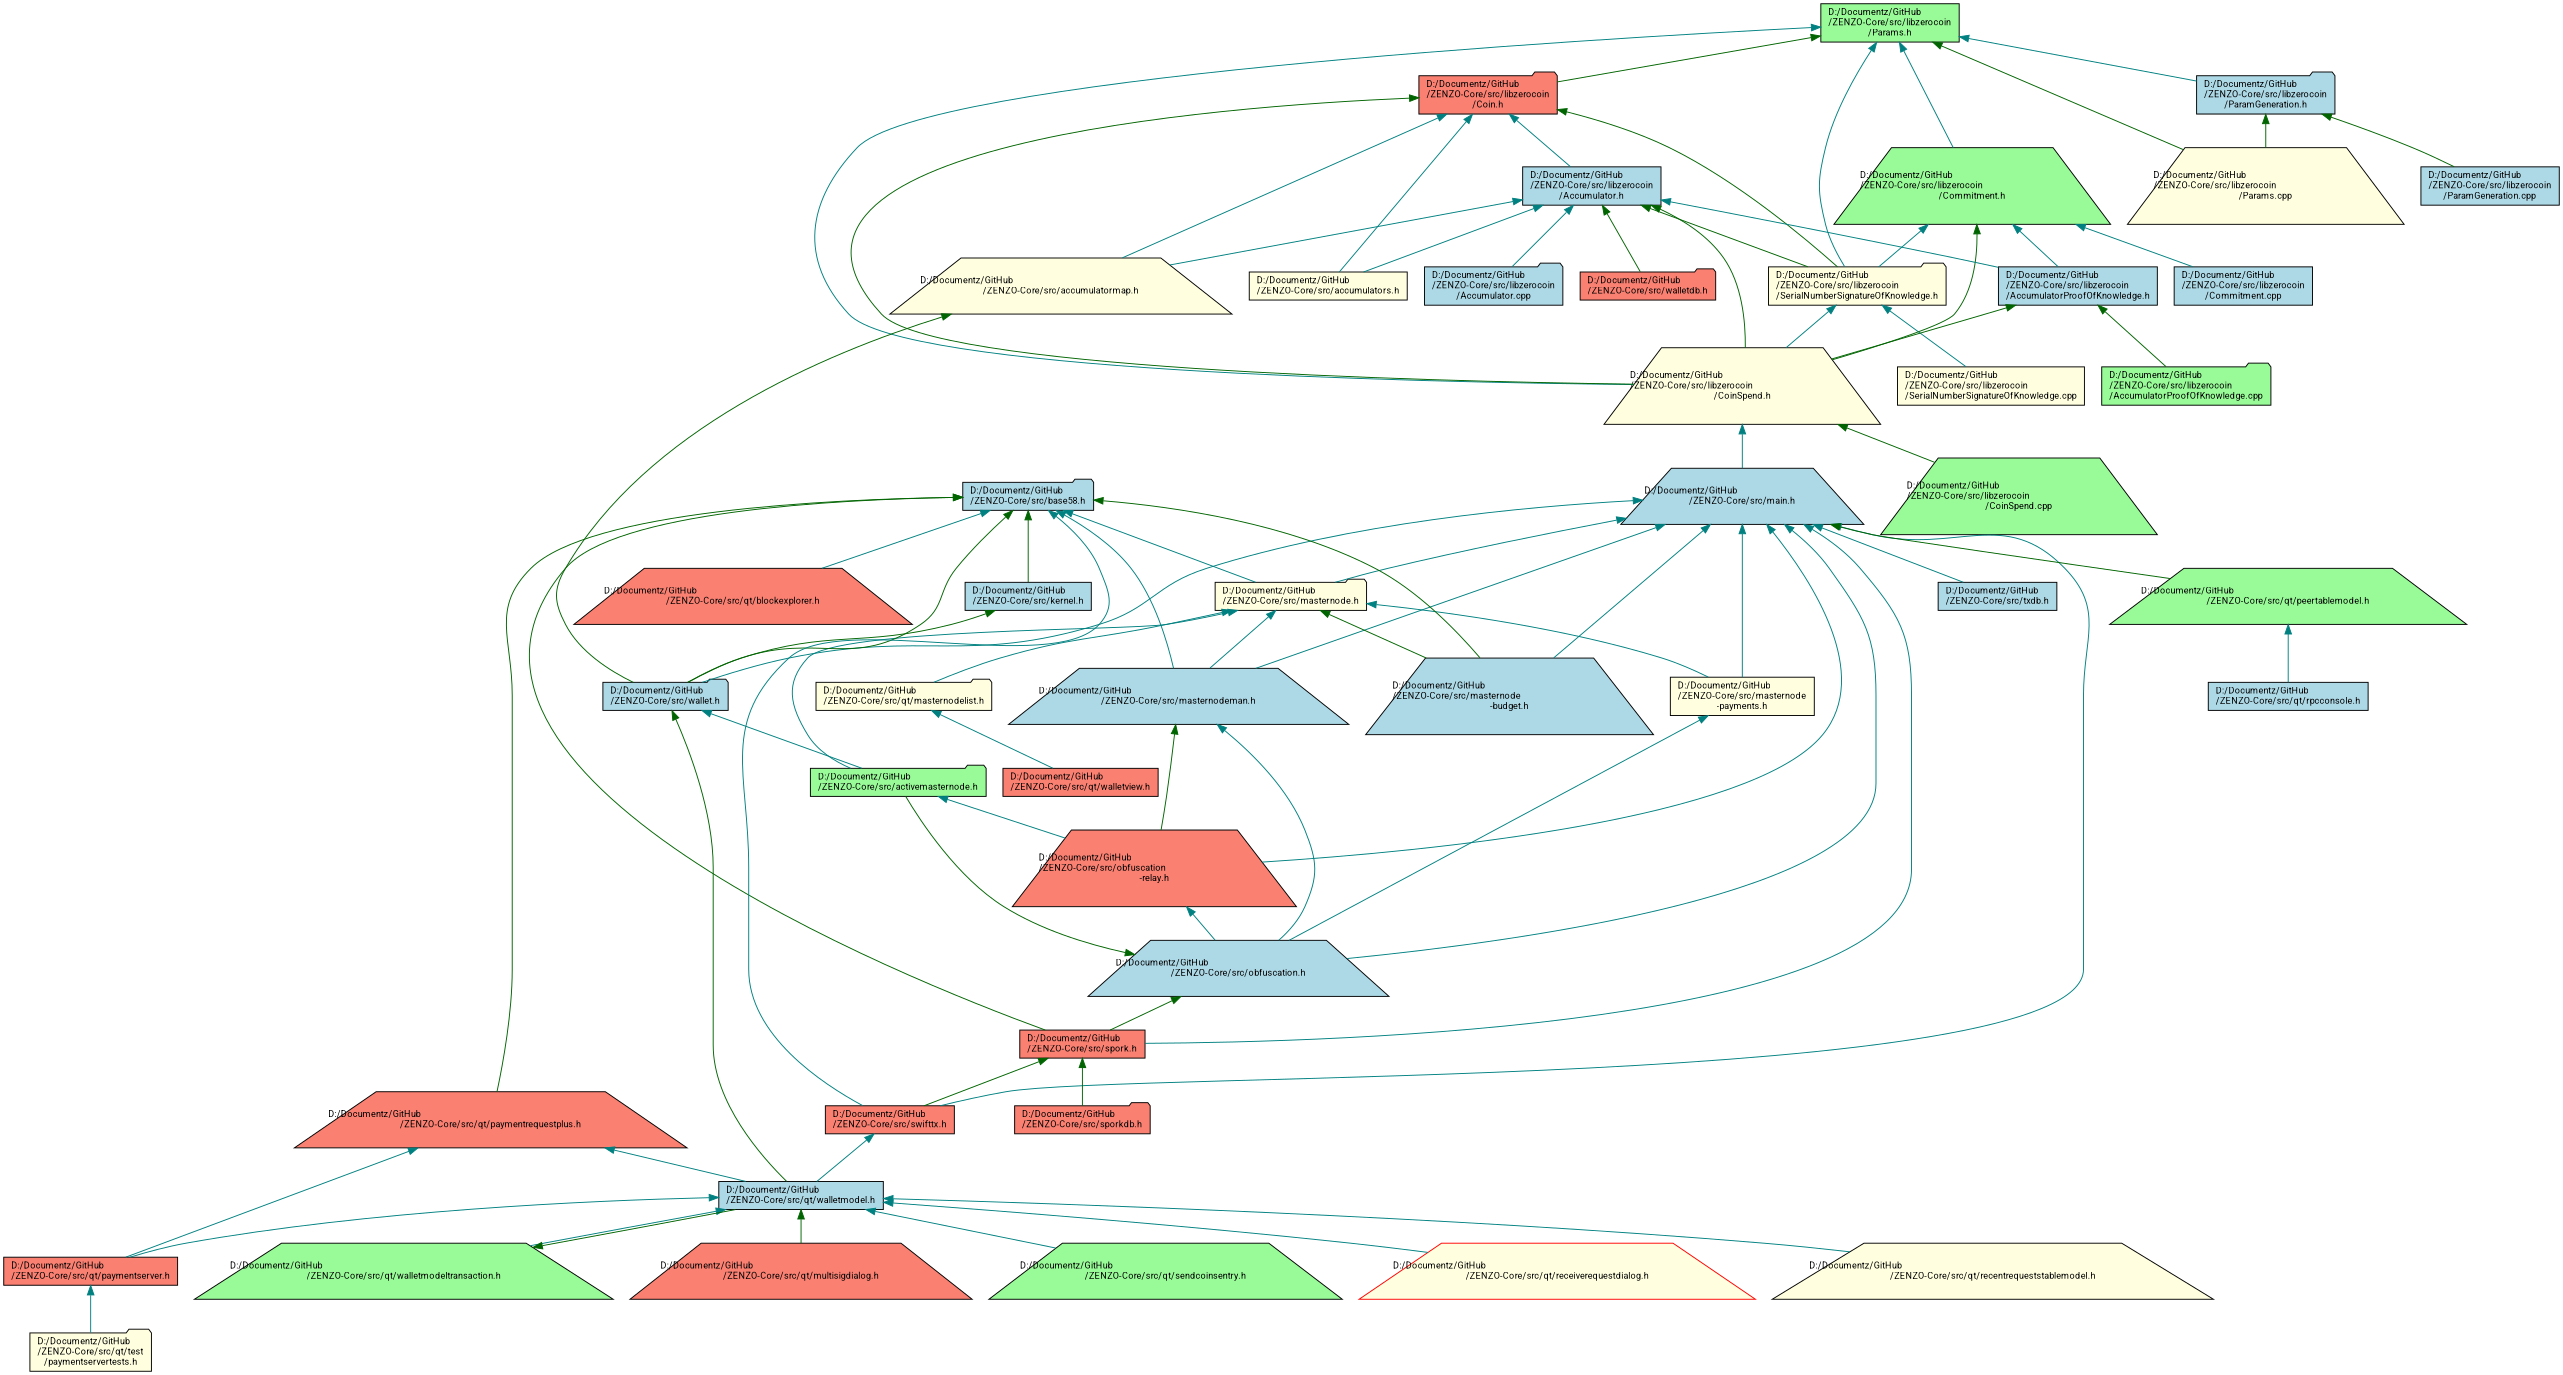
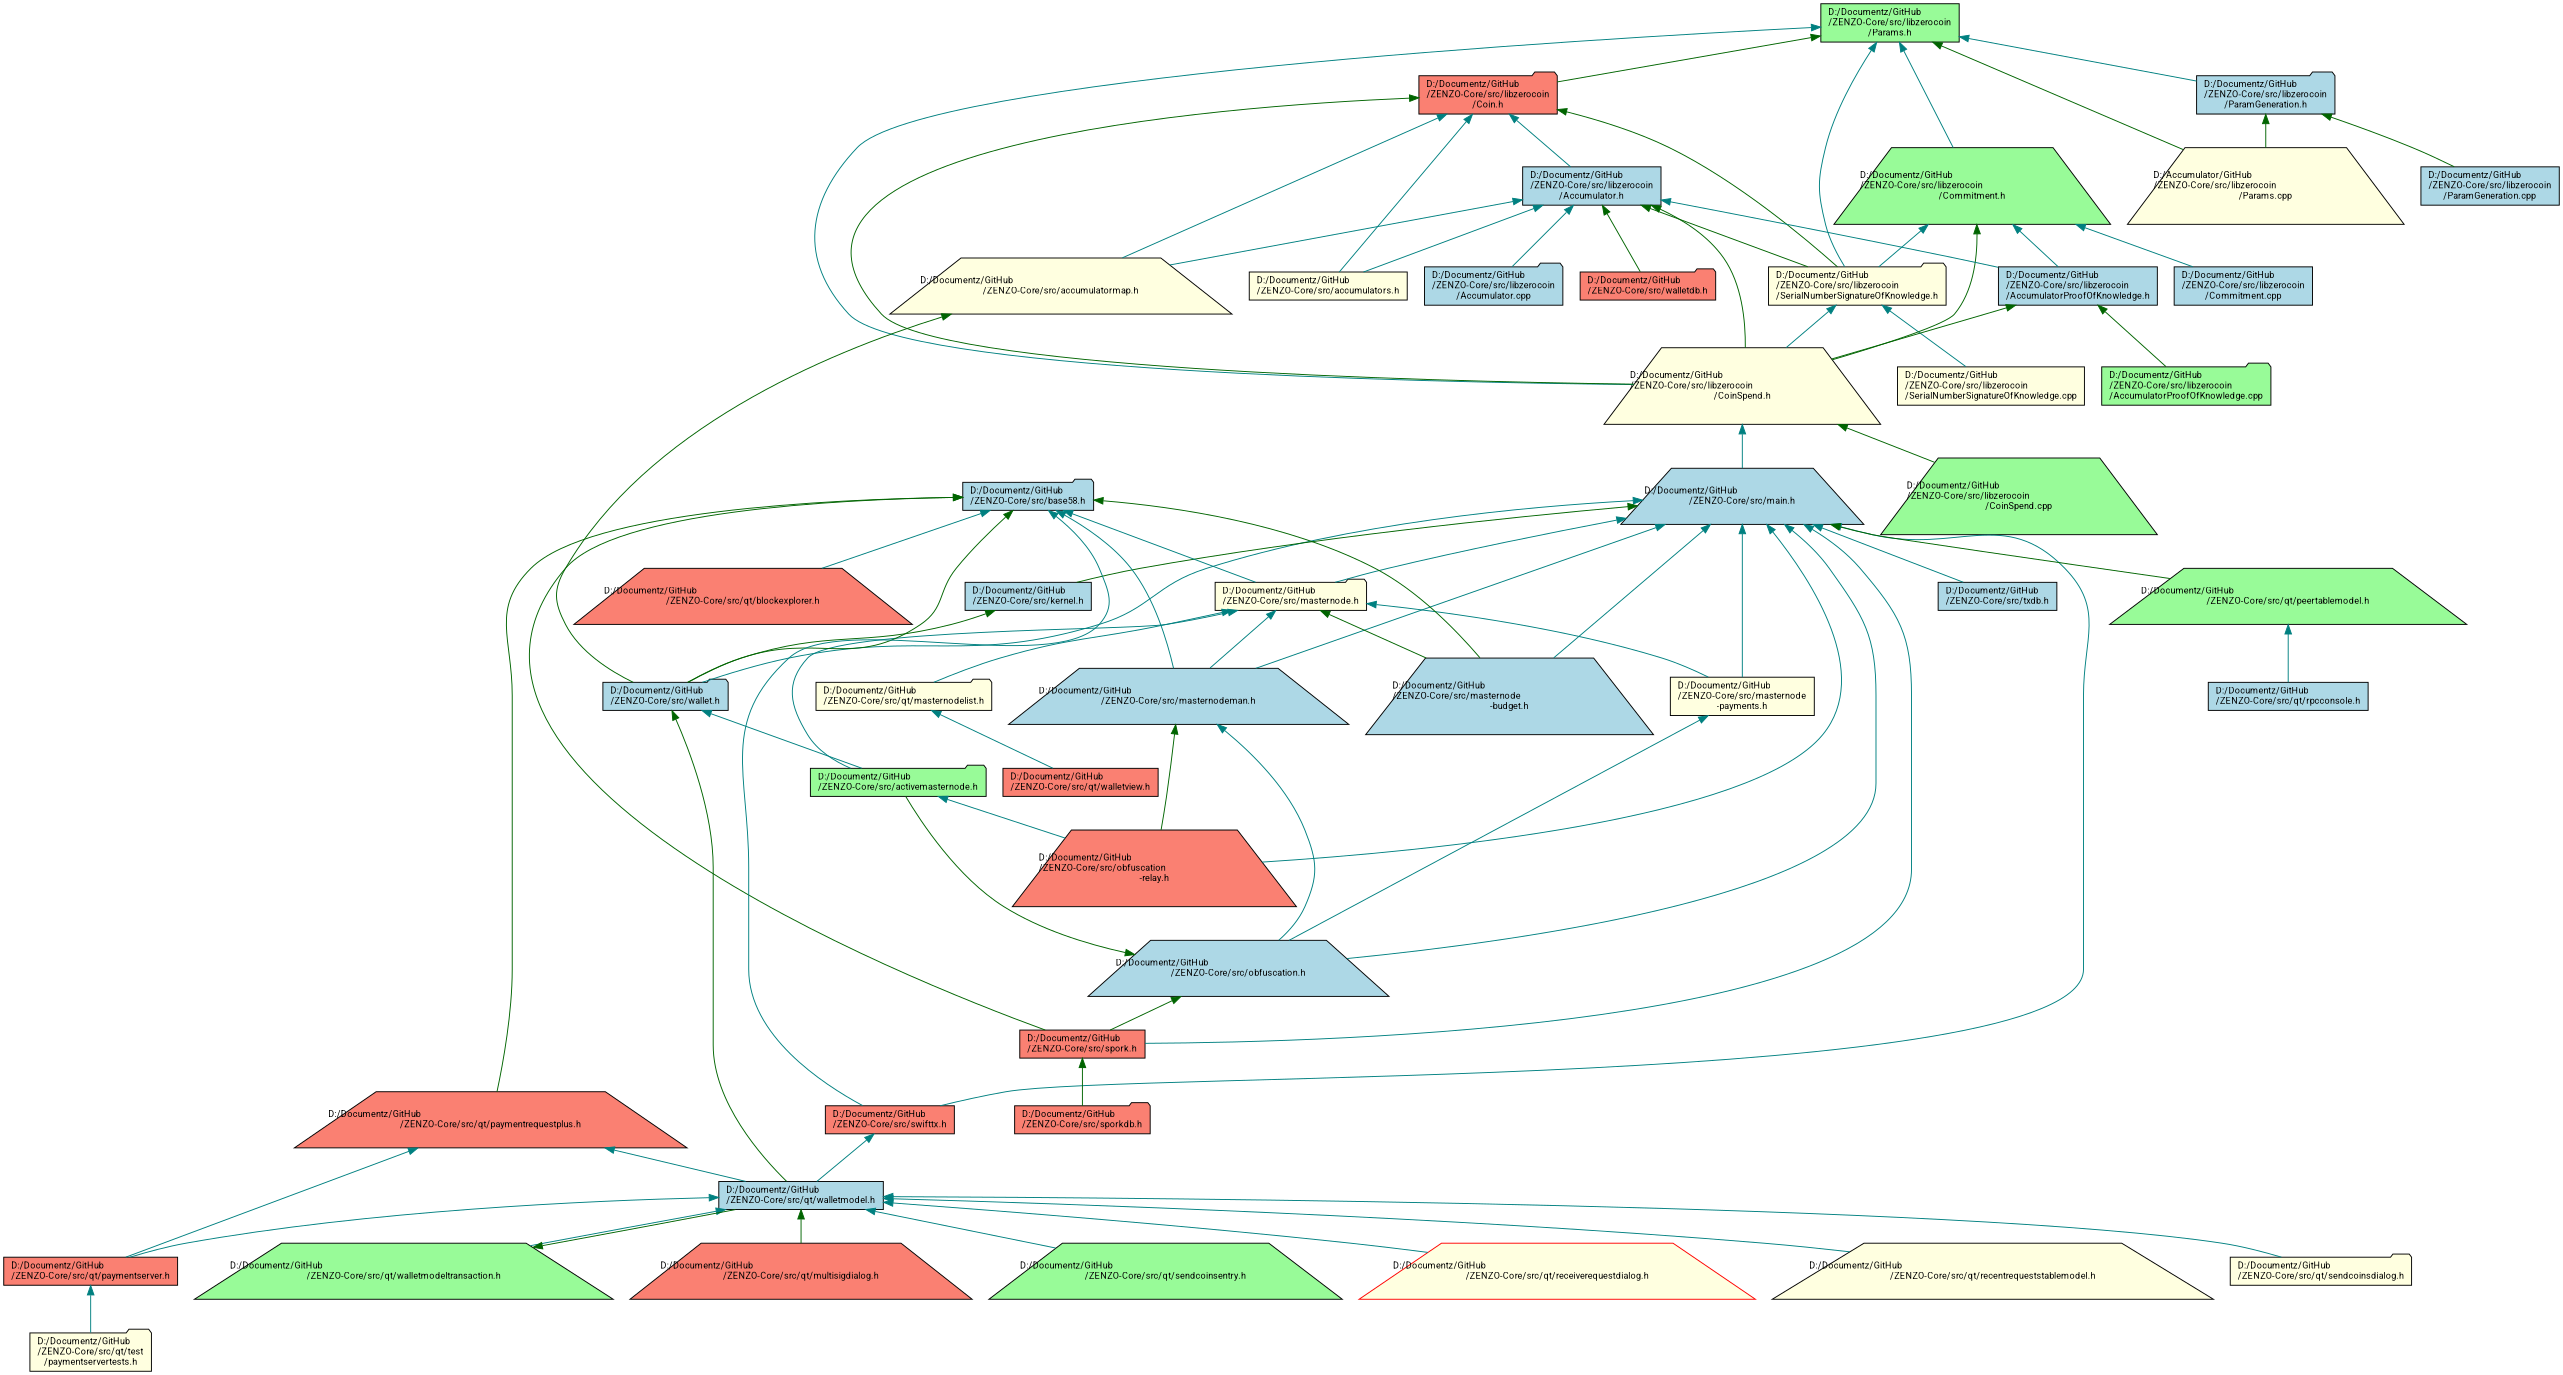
(2266, 186) -> (2266, 186)
(1028, 551) -> (1407, 530)
(1204, 927) -> none
(982, 1084) -> none
none -> (2321, 1271)
